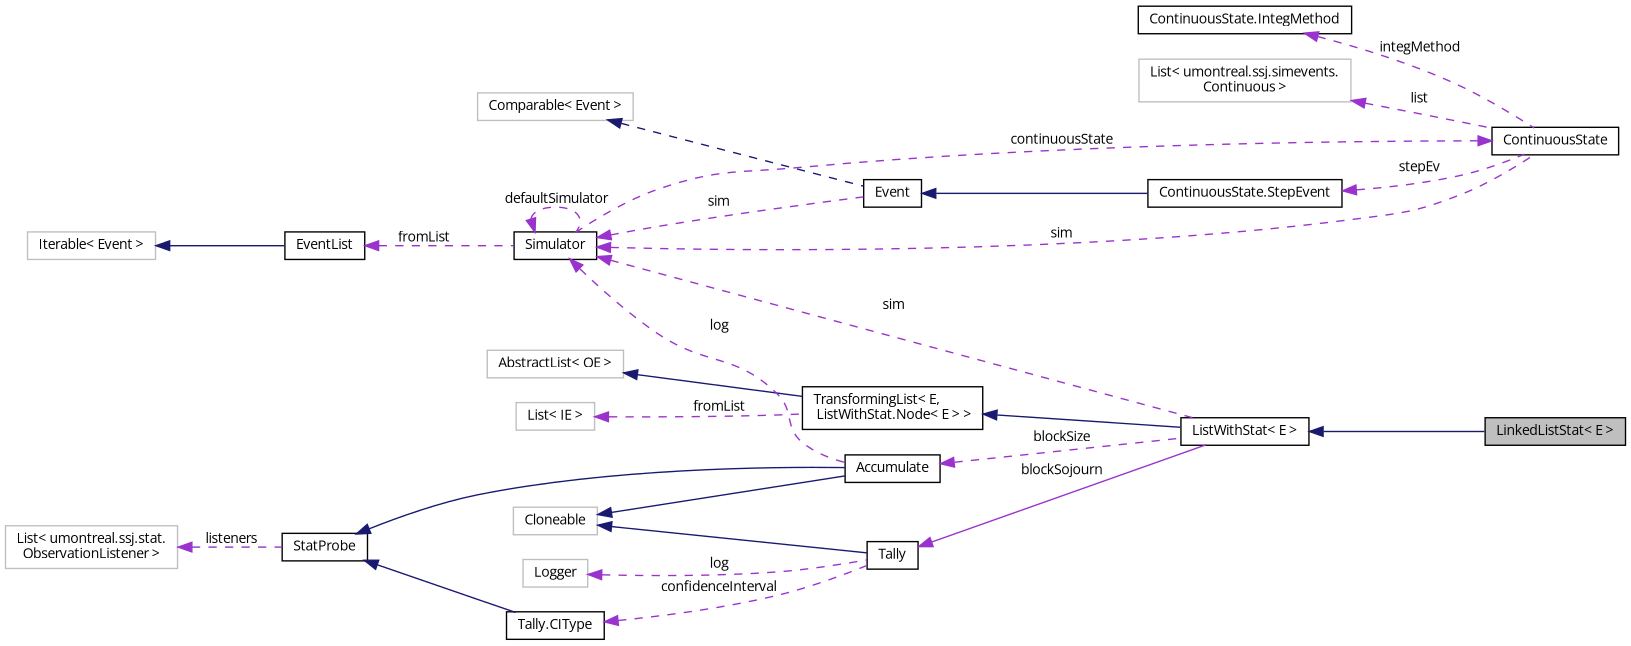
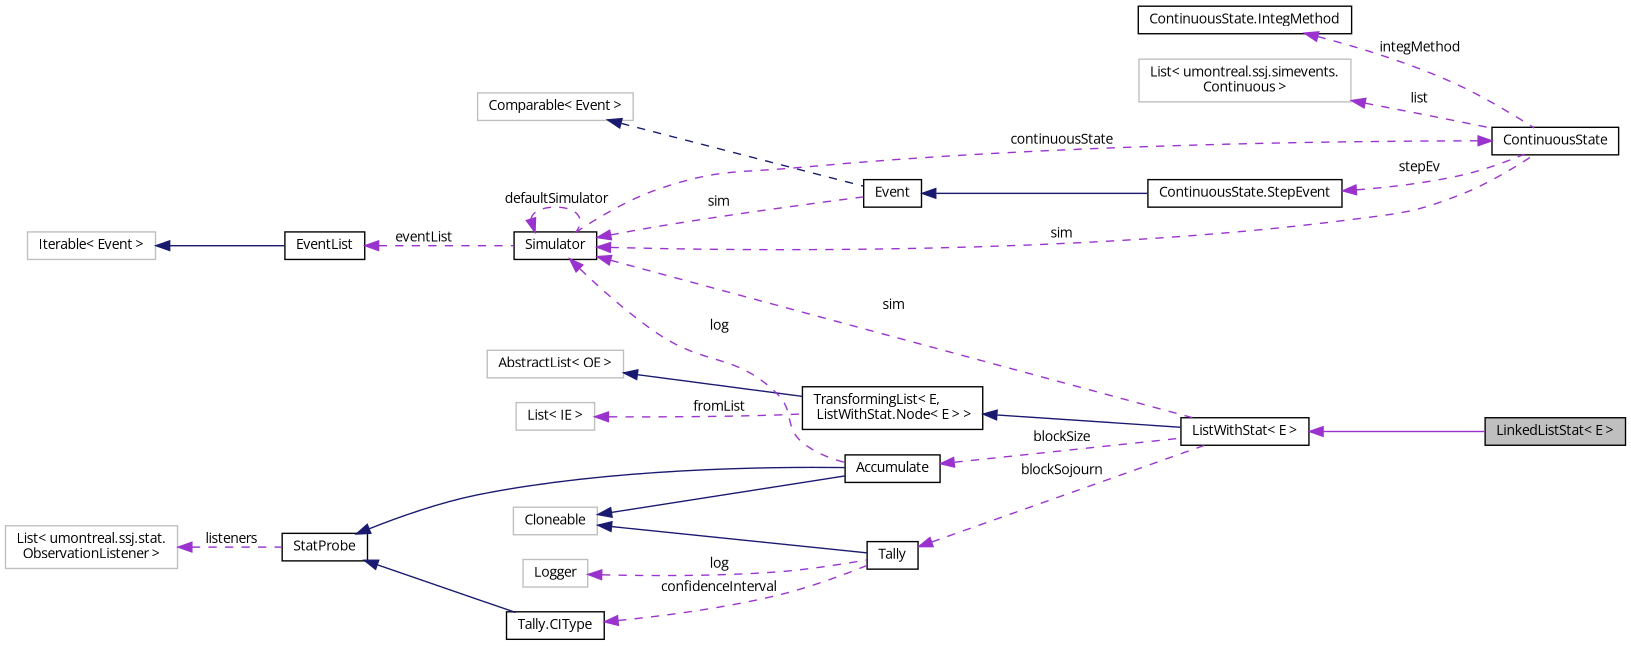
(423, 238) -> (423, 238)
(1404, 431) -> (1404, 431)
(1069, 493) -> (1069, 493)
